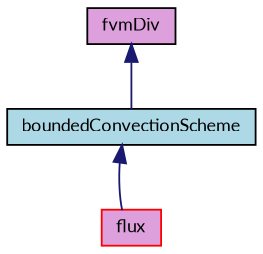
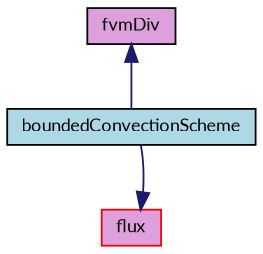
(119, 187) -> (143, 168)
